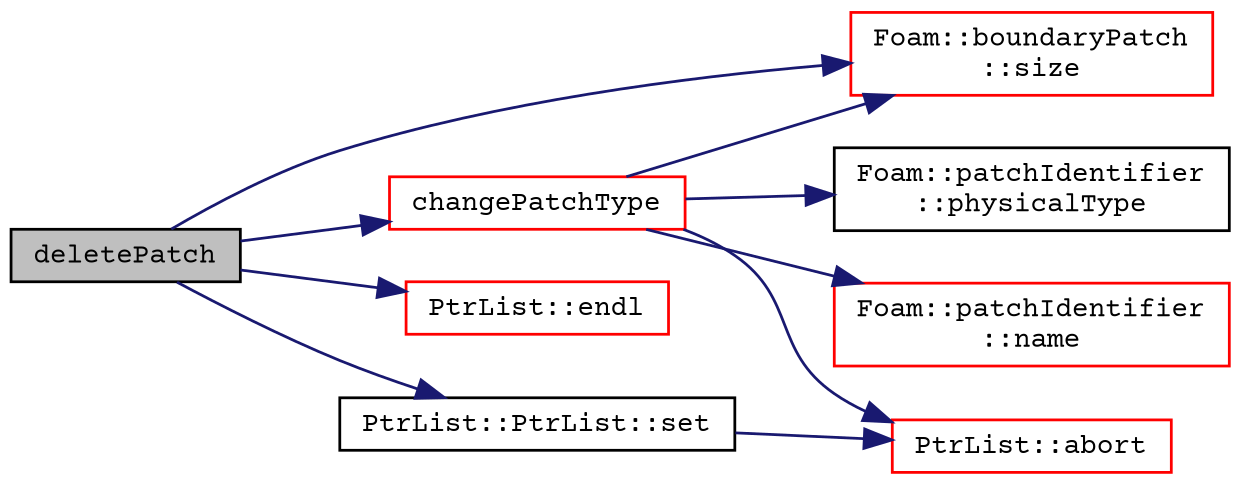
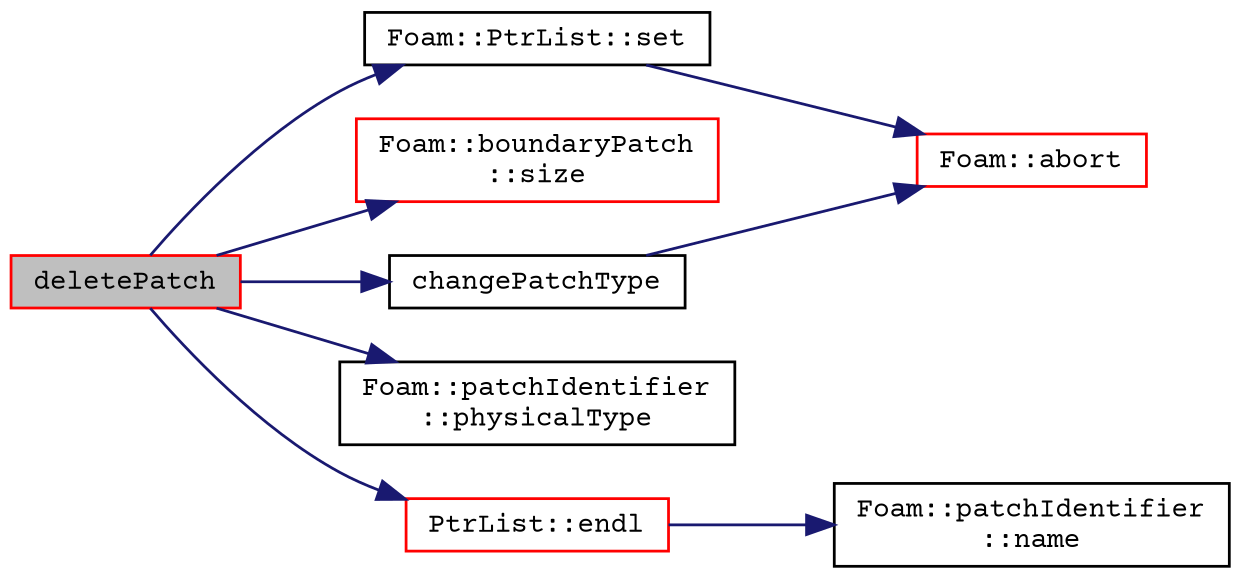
(746, 140) -> none
(745, 197) -> (293, 331)
(537, 203) -> (537, 282)
(126, 256) -> (126, 282)
(769, 260) -> (738, 525)
(1032, 325) -> (1032, 525)
(537, 424) -> (537, 39)
(1032, 446) -> (1032, 160)
